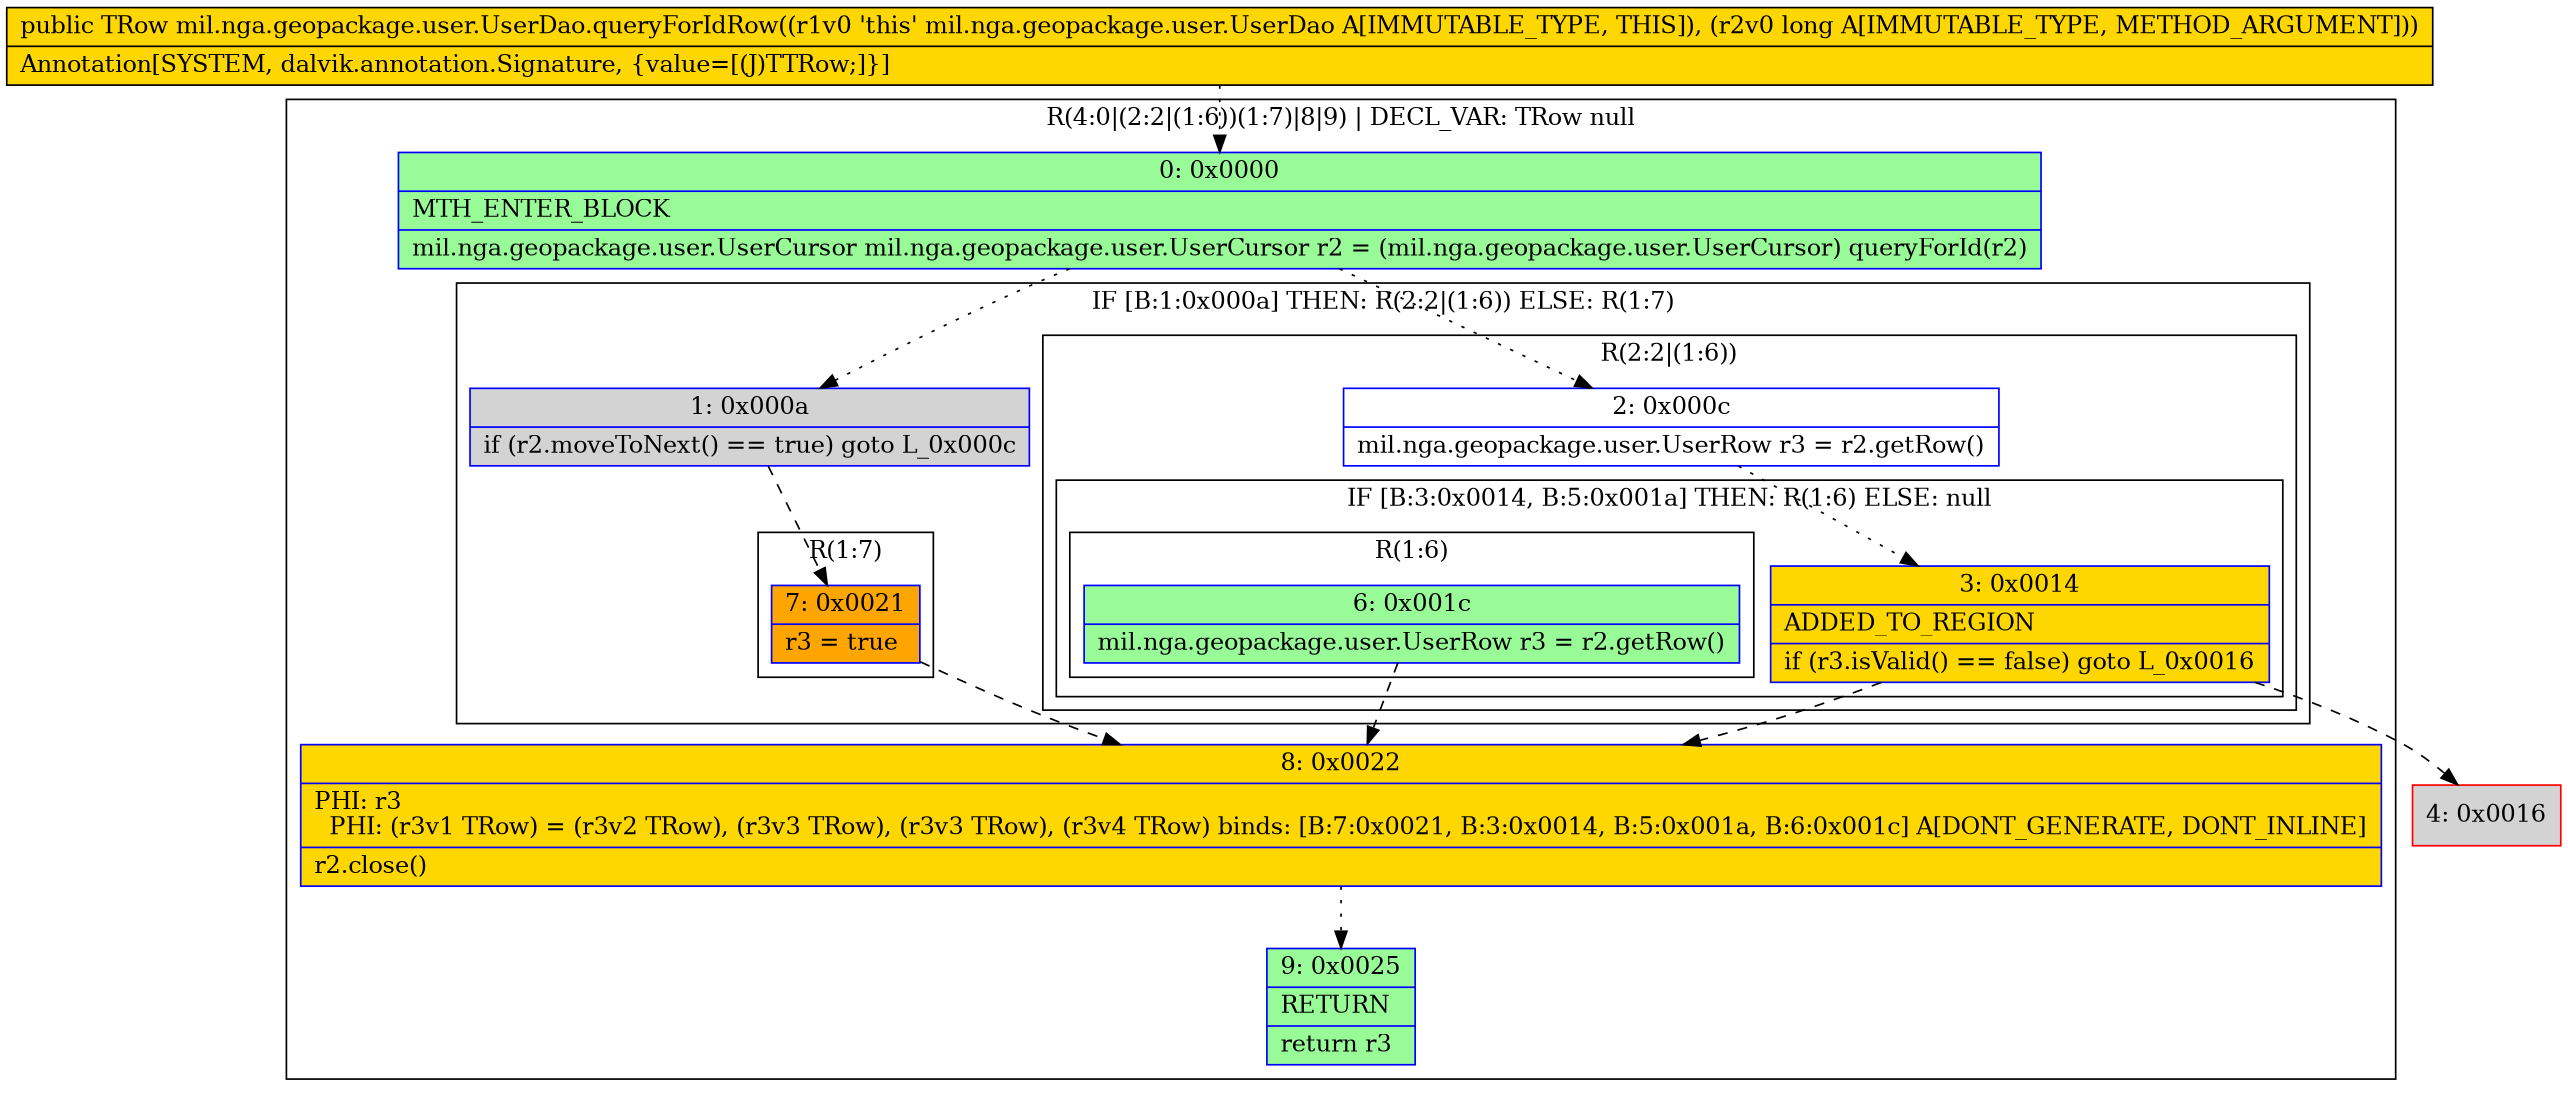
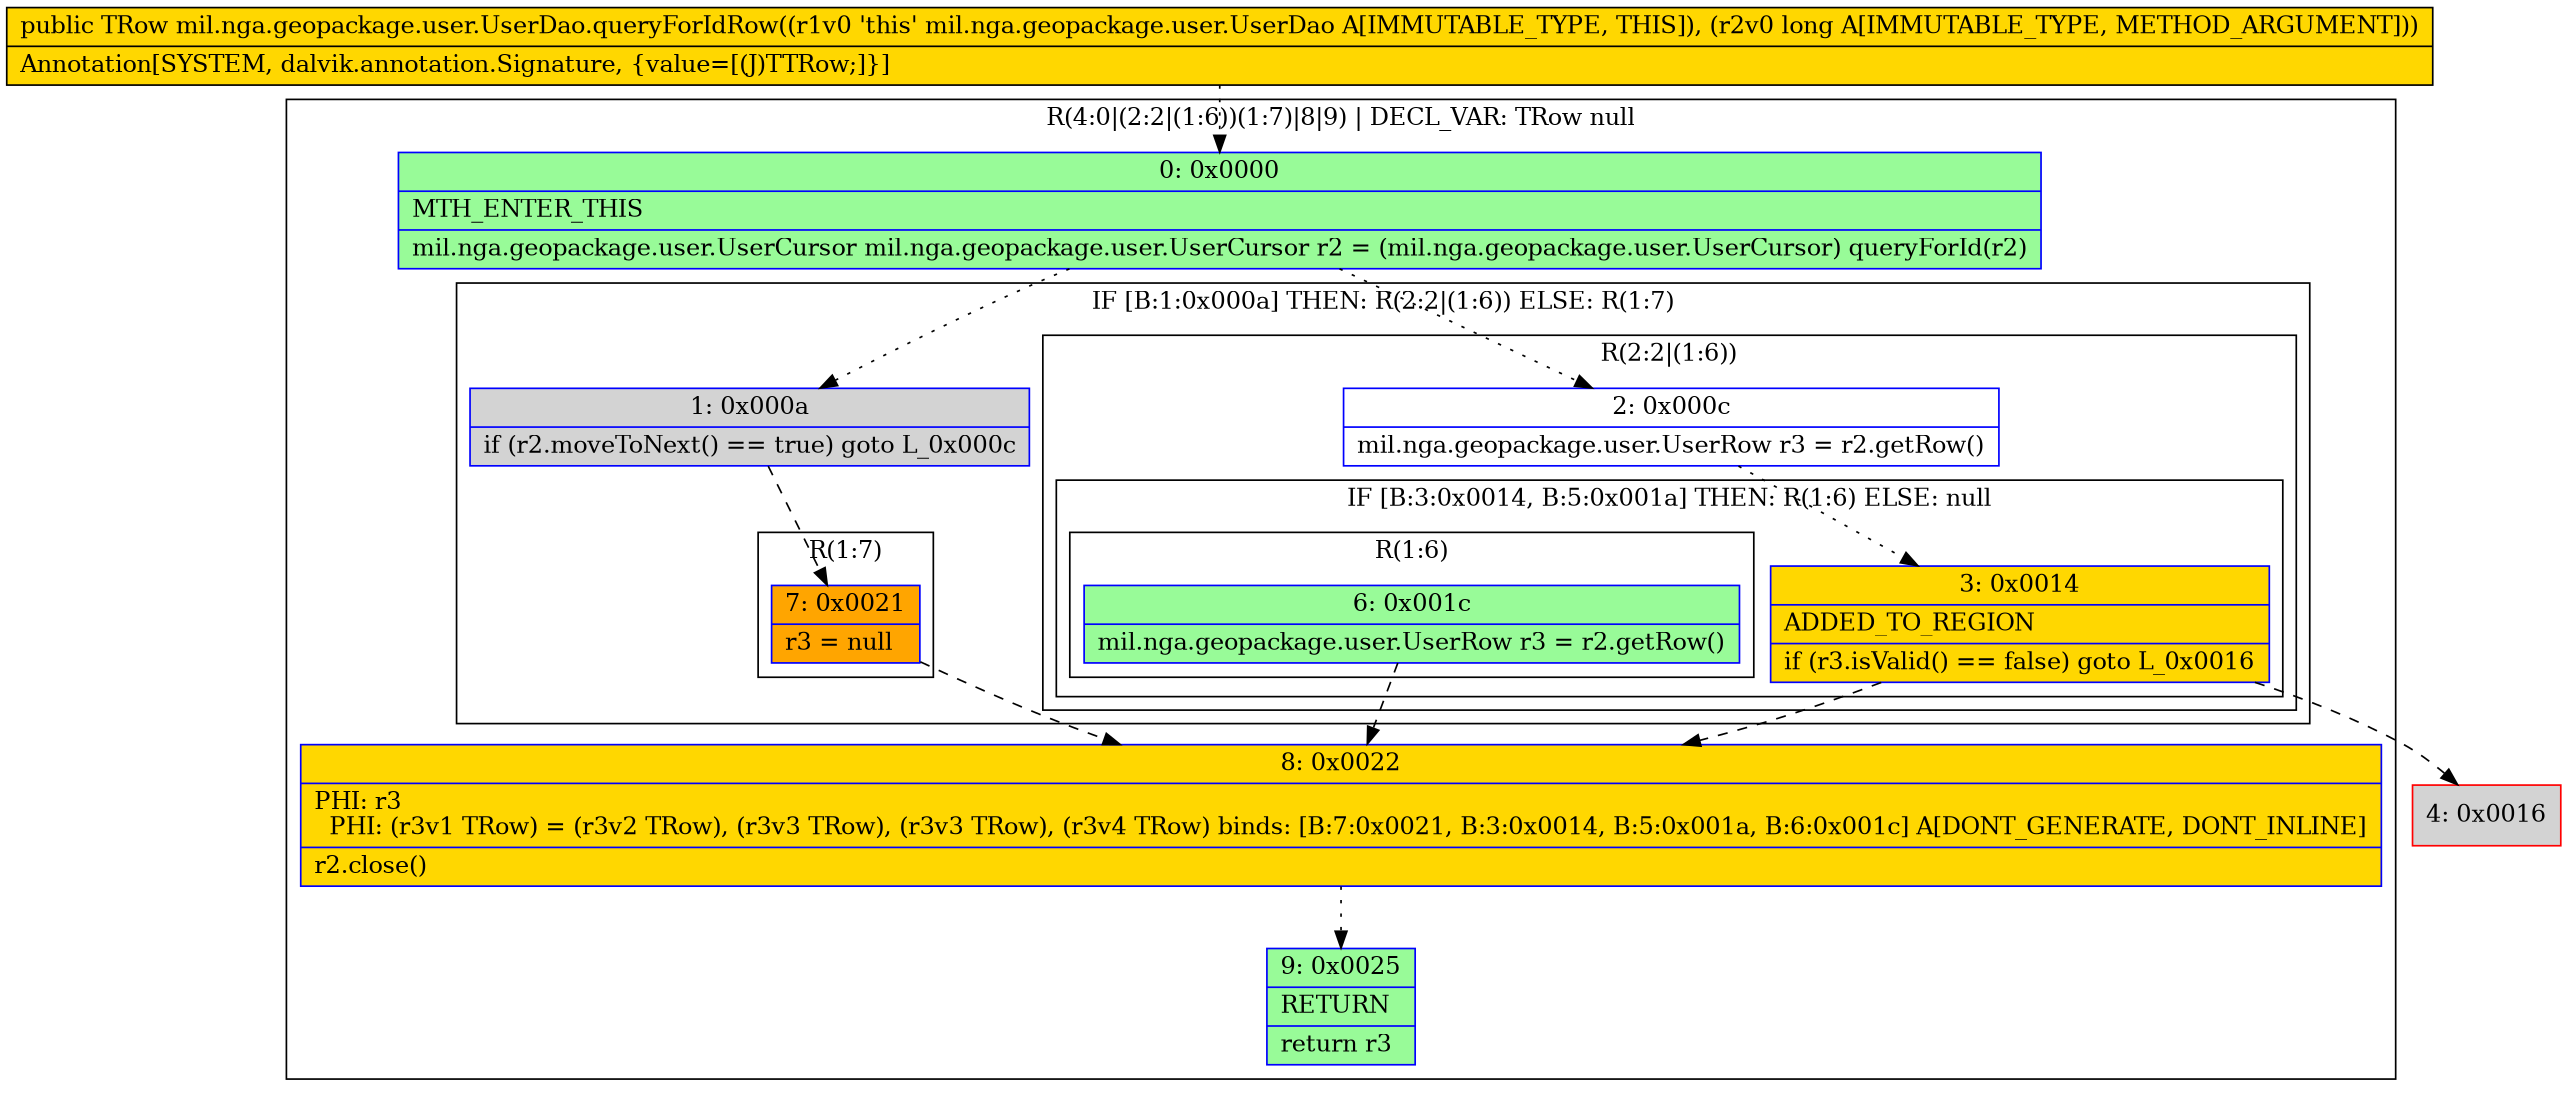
(542, 210) -> (528, 210)
(842, 643) -> (839, 643)
